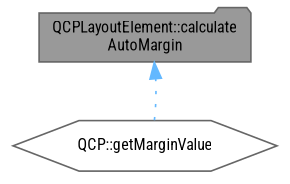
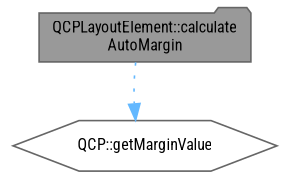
(156, 100) -> (134, 83)
